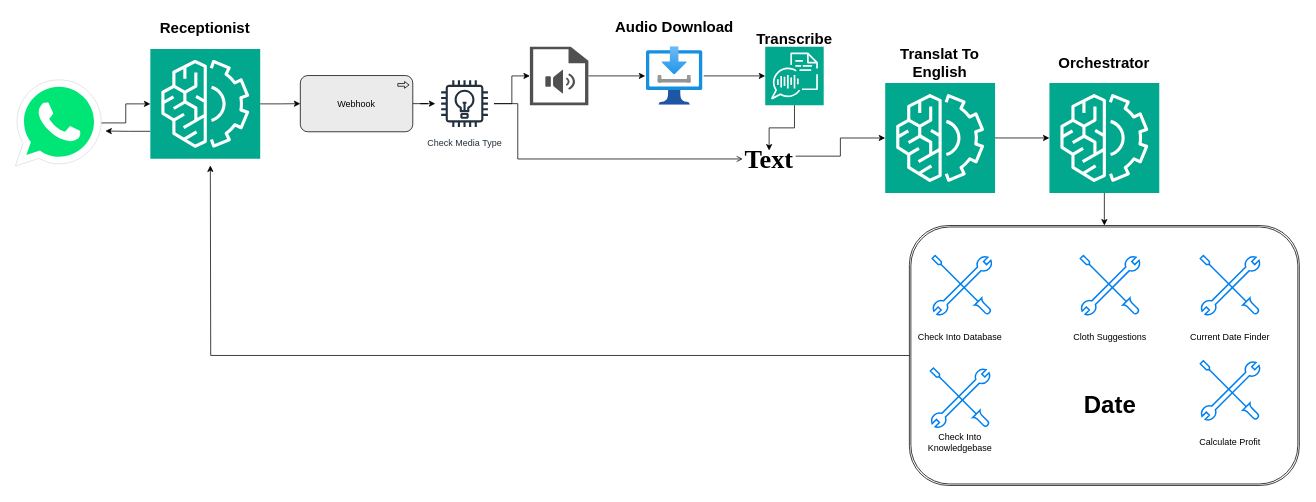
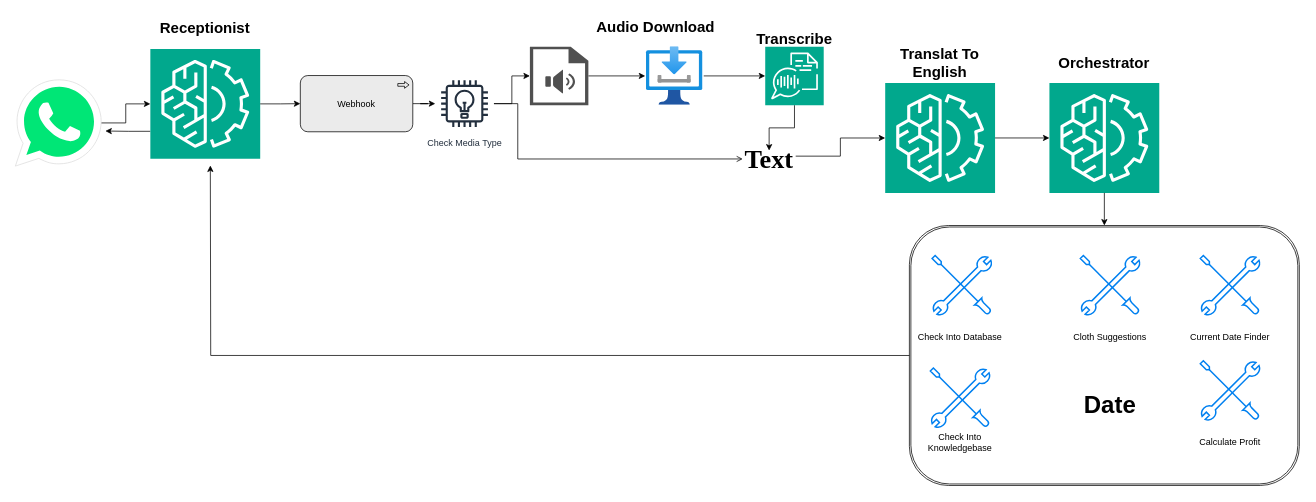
(675, 27) -> (656, 27)
